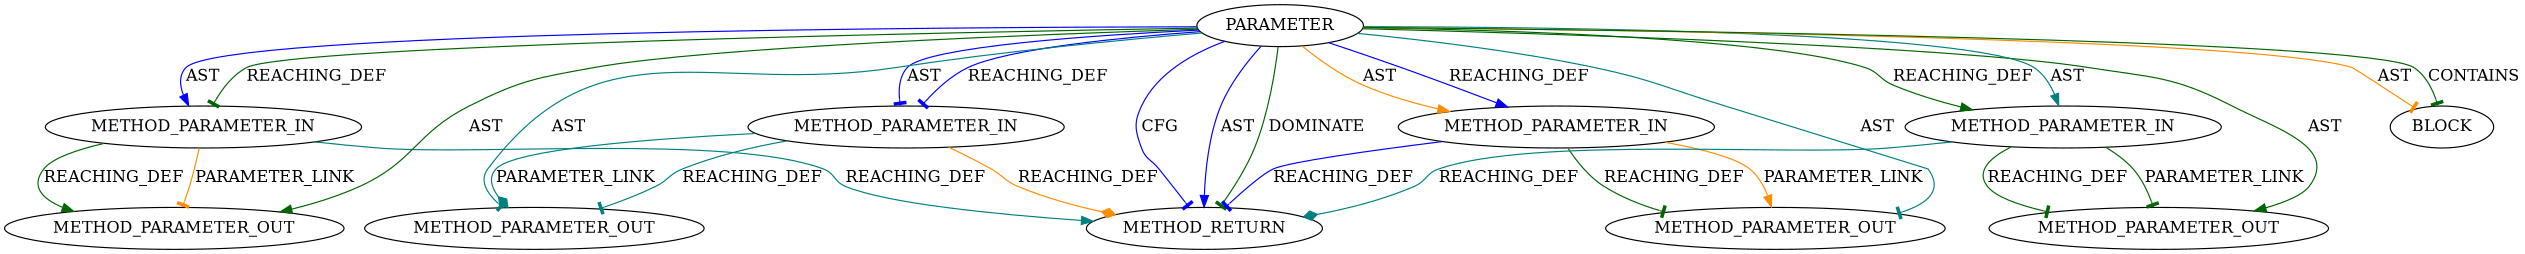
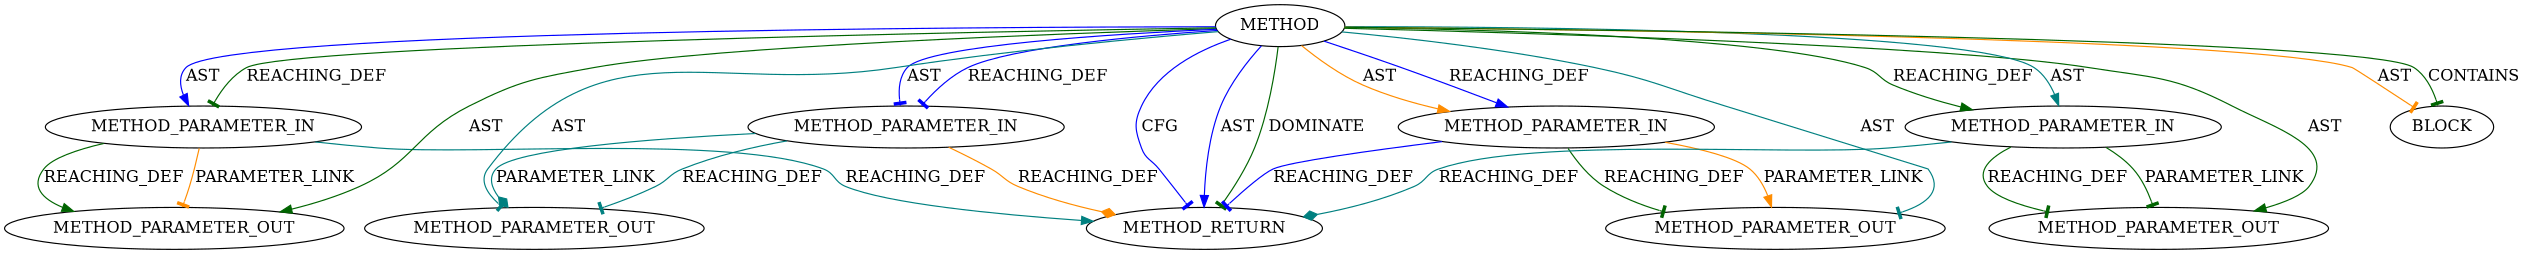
(1280, 26) -> (1280, 26)
